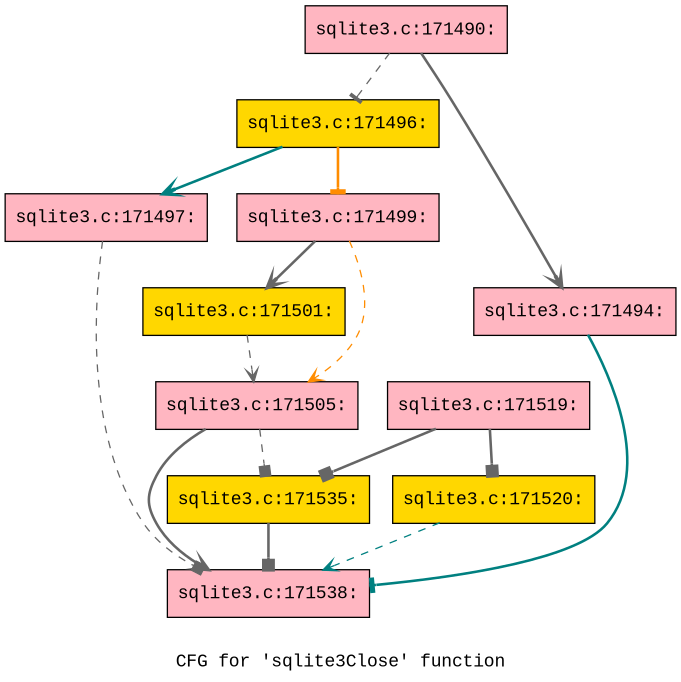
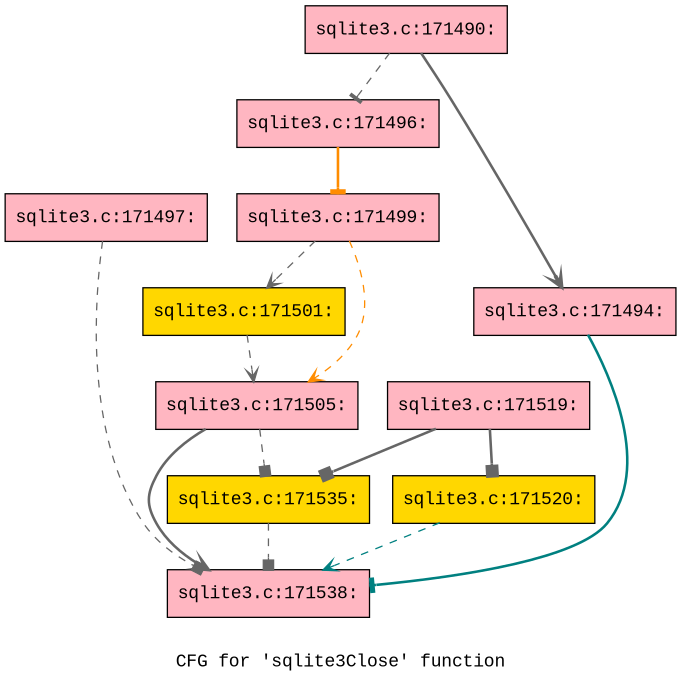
(338, 124) -> (338, 124)
(228, 168) -> none
(296, 260) -> (296, 260)
(268, 540) -> (268, 540)
